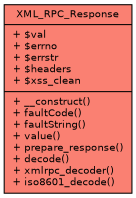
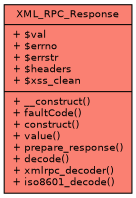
(49, 125) -> (46, 125)
